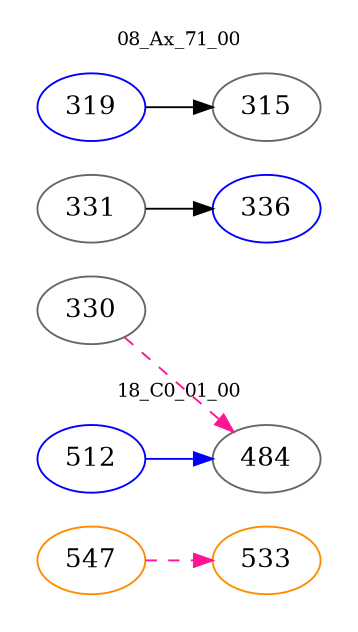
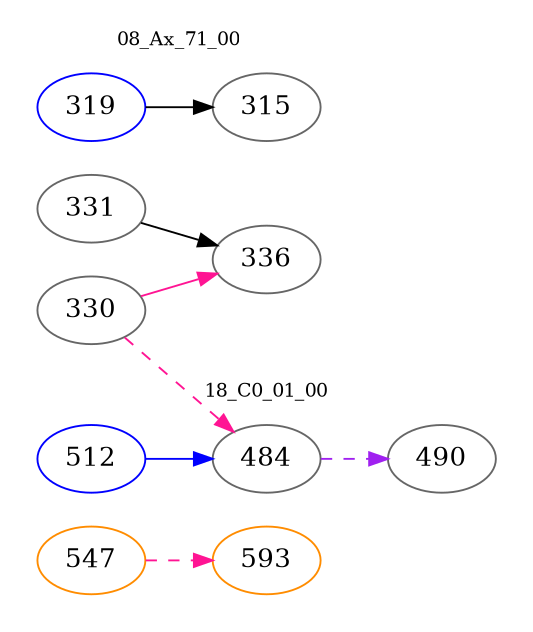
(267, 209) -> (267, 260)
none -> (170, 288)
none -> (442, 459)
(267, 560) -> (267, 560)
